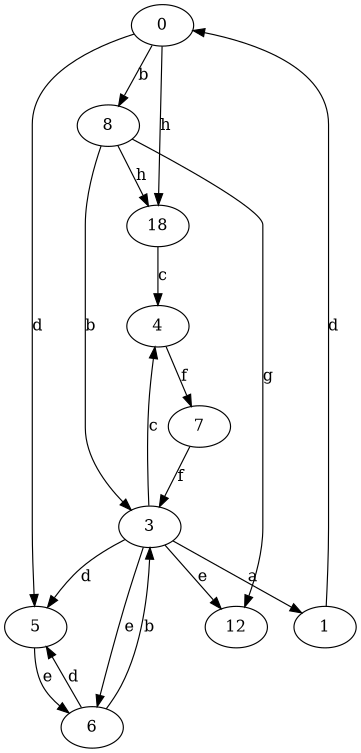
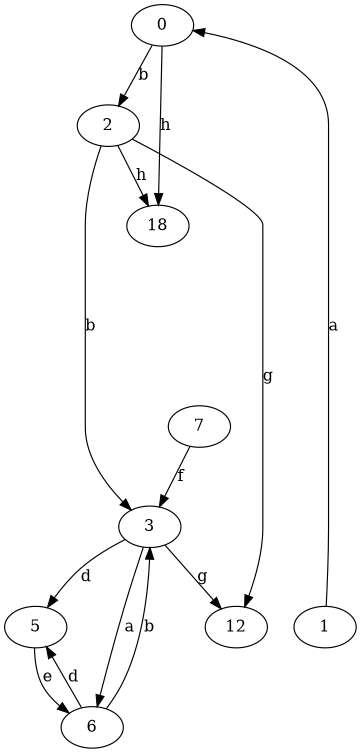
(108, 126) -> (108, 126)
(32, 287) -> none
(158, 326) -> none
(334, 326) -> (334, 326)
(232, 574) -> none
(203, 577) -> (203, 577)
(130, 627) -> (130, 627)
